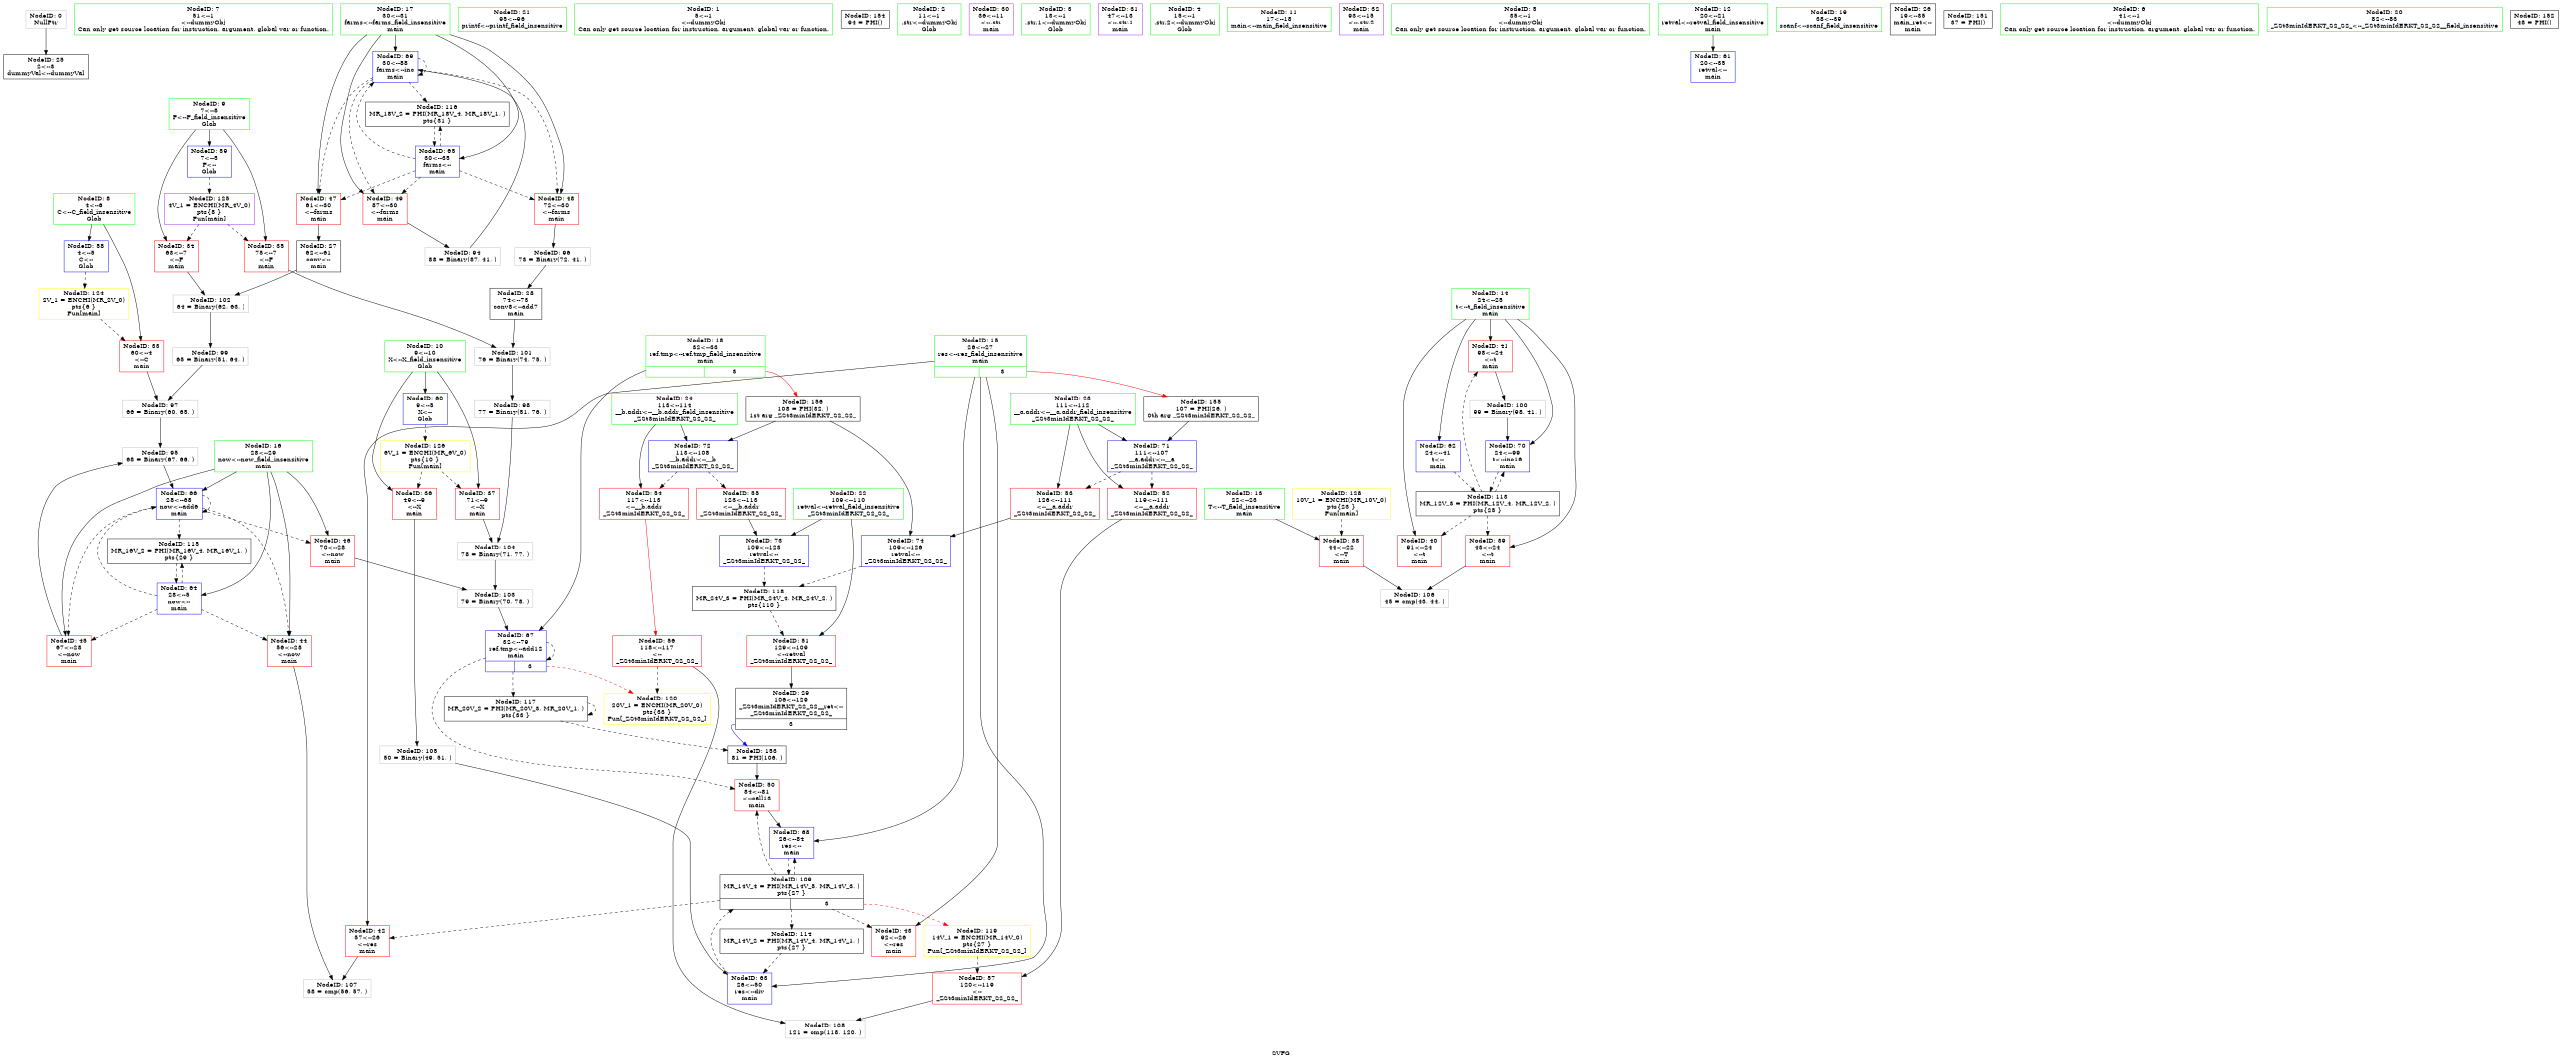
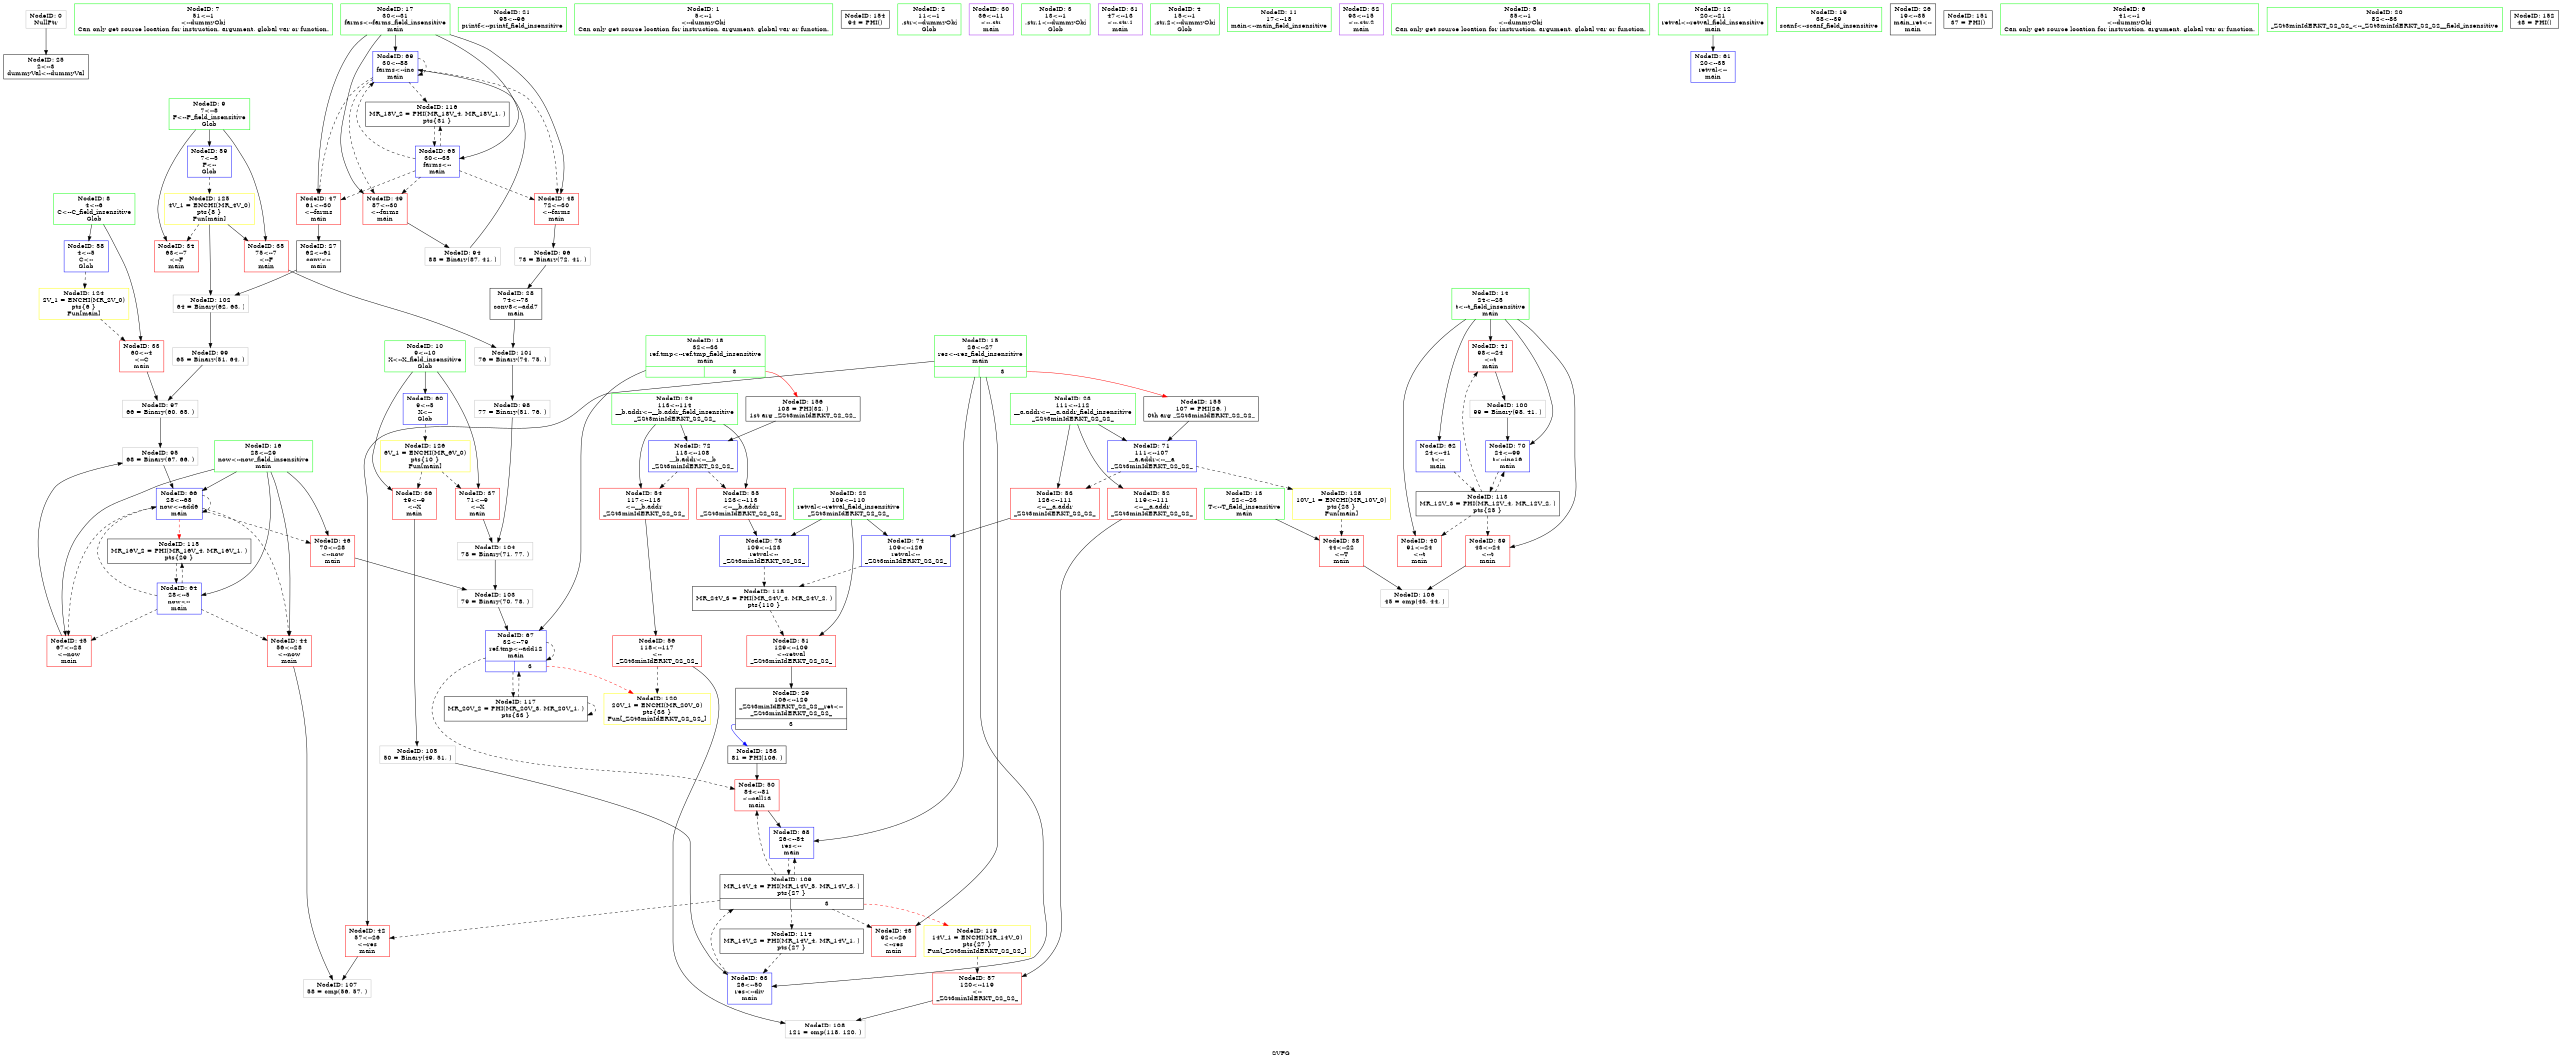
(209, 209) -> (209, 209)
(236, 231) -> (236, 231)
(195, 282) -> (210, 257)
none -> (745, 450)
(890, 464) -> (875, 526)
(1152, 478) -> (1242, 477)
(179, 527) -> (179, 527)
(650, 575) -> (650, 575)
(642, 737) -> (519, 687)
